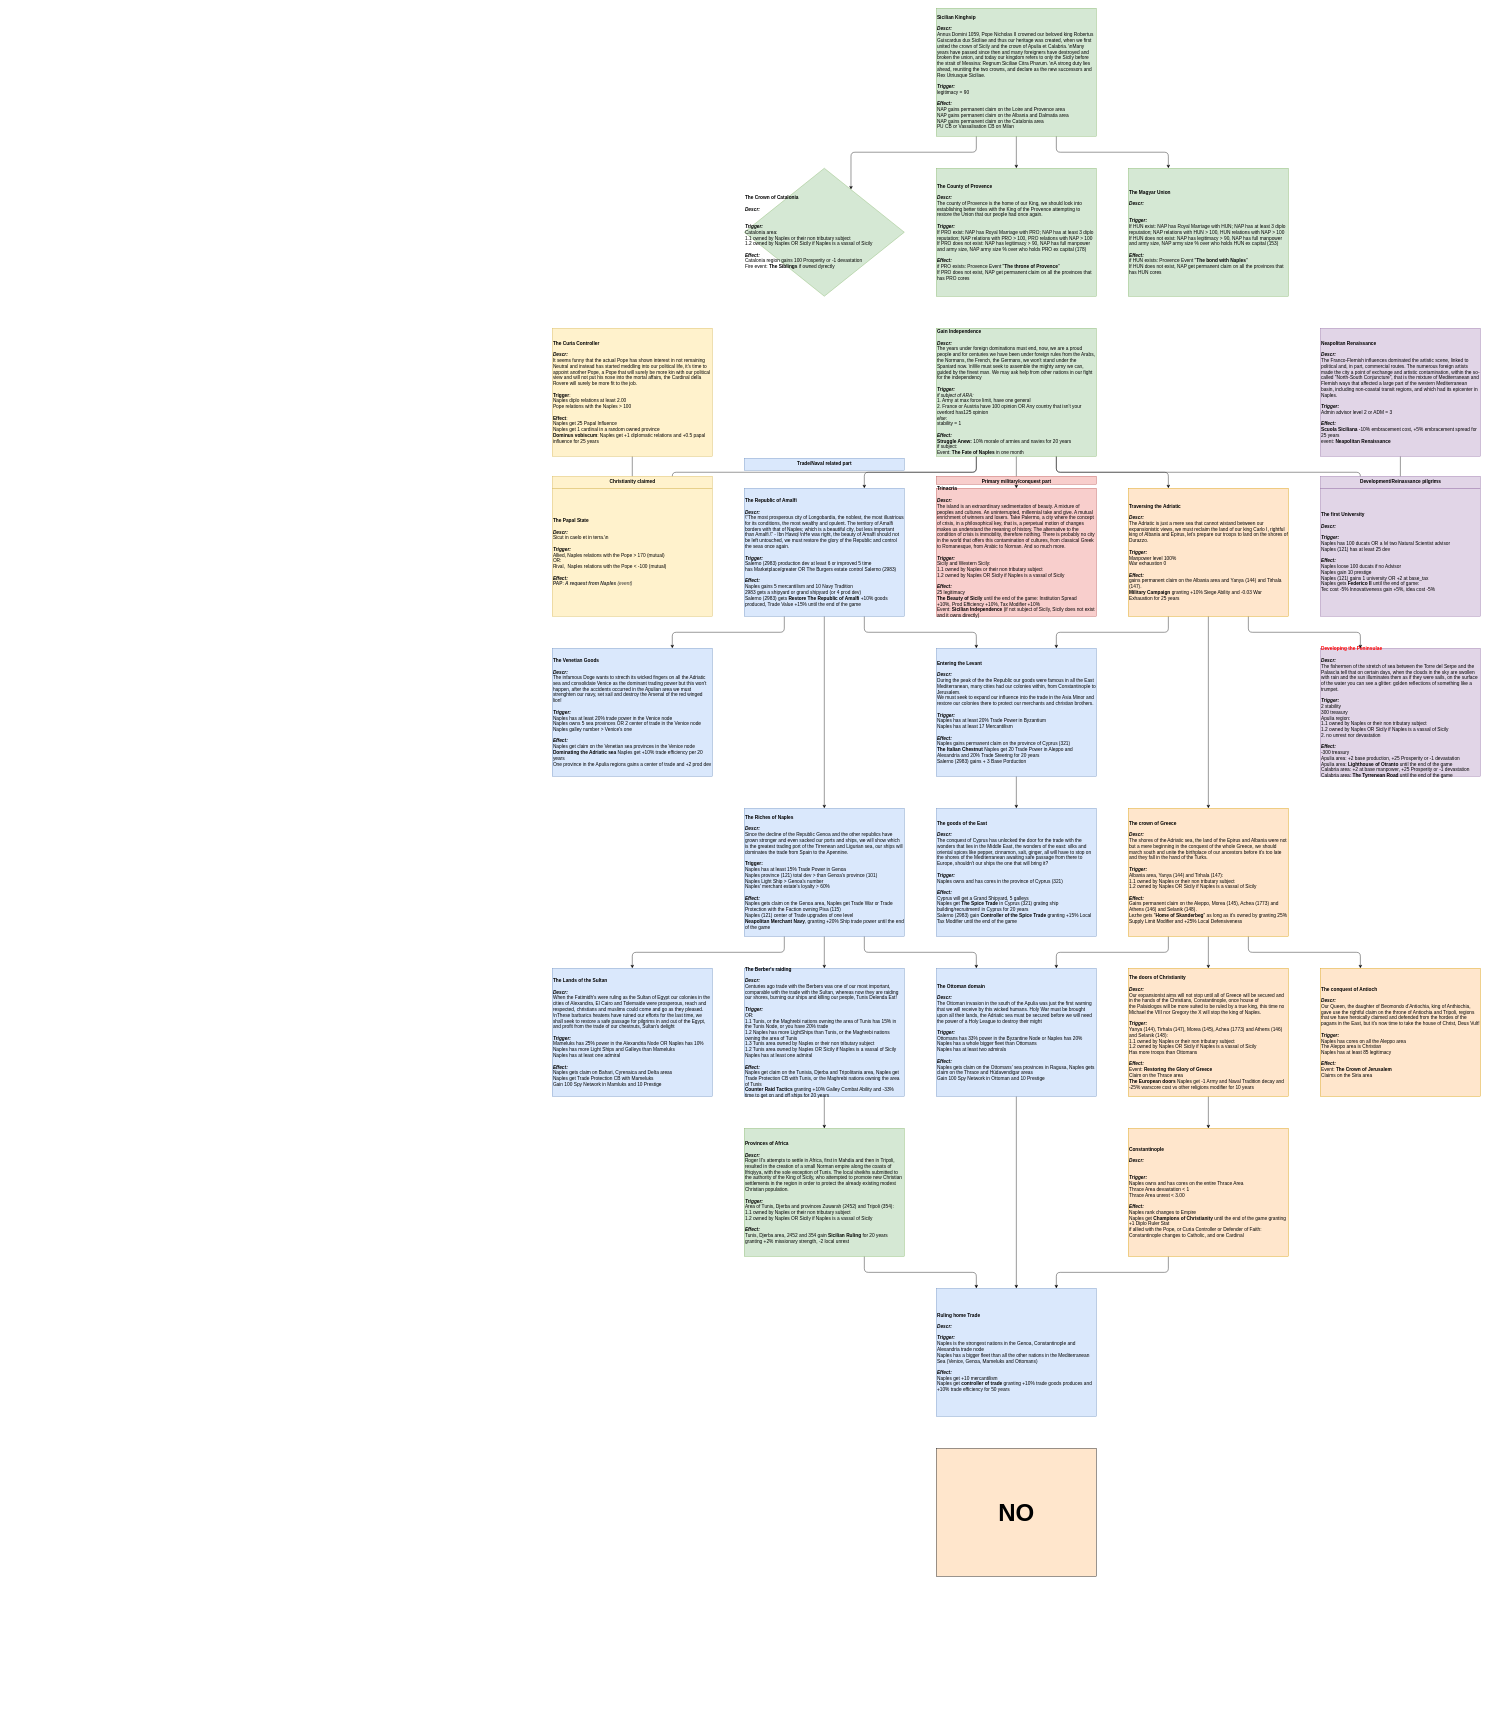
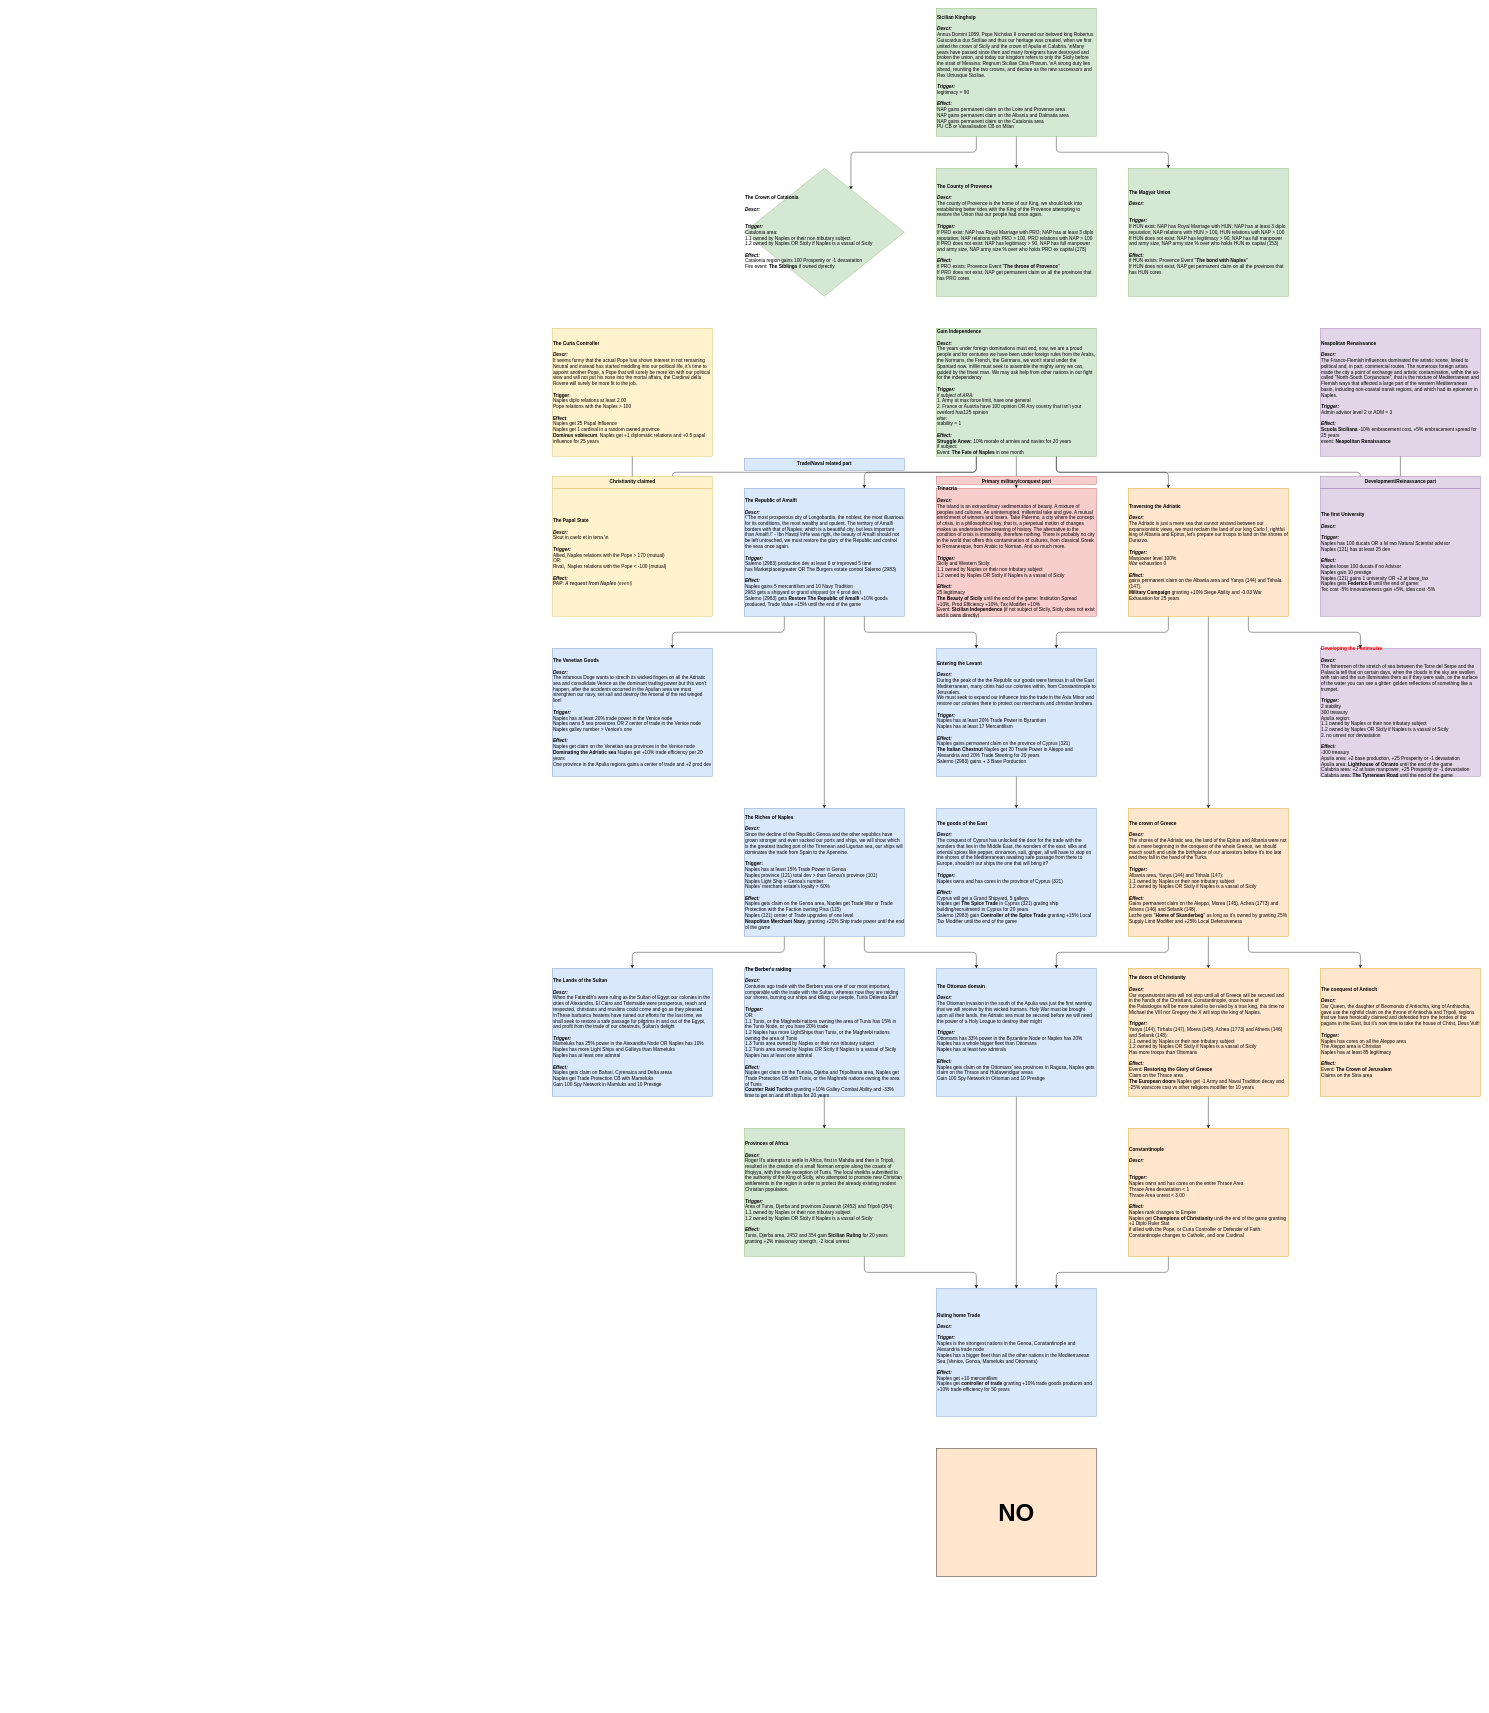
(1400, 482) -> (1400, 482)
